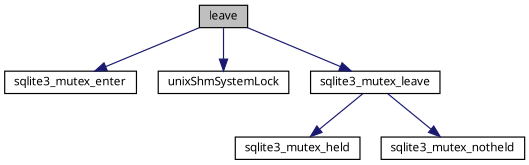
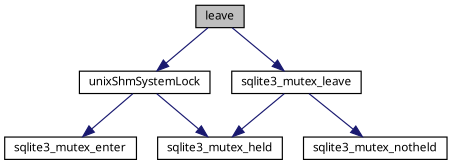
(153, 47) -> (112, 111)
none -> (178, 111)
